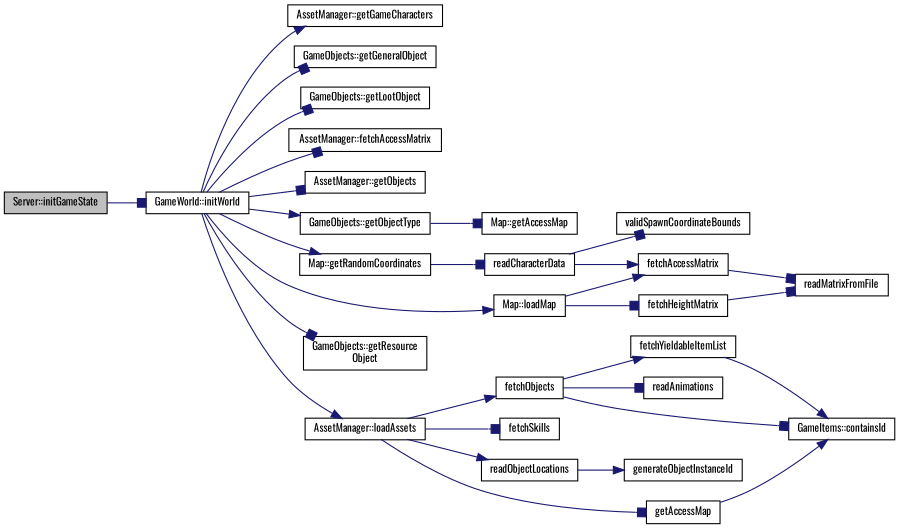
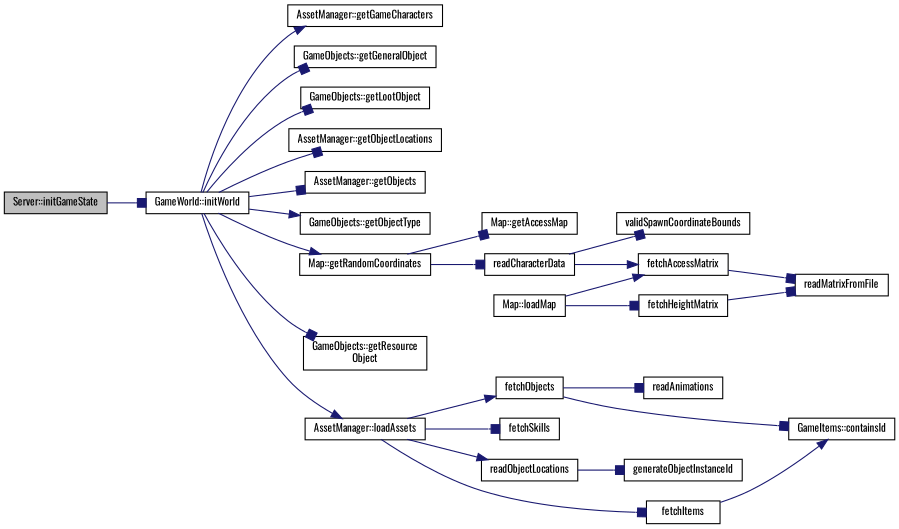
(365, 140) -> (365, 140)
(451, 223) -> (442, 245)
(330, 299) -> none
(683, 347) -> none
(596, 470) -> (596, 470)
(683, 512) -> (683, 512)
